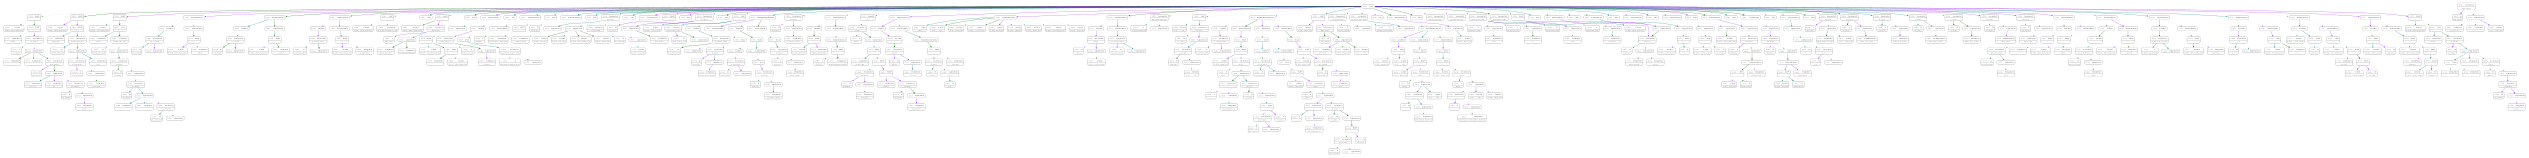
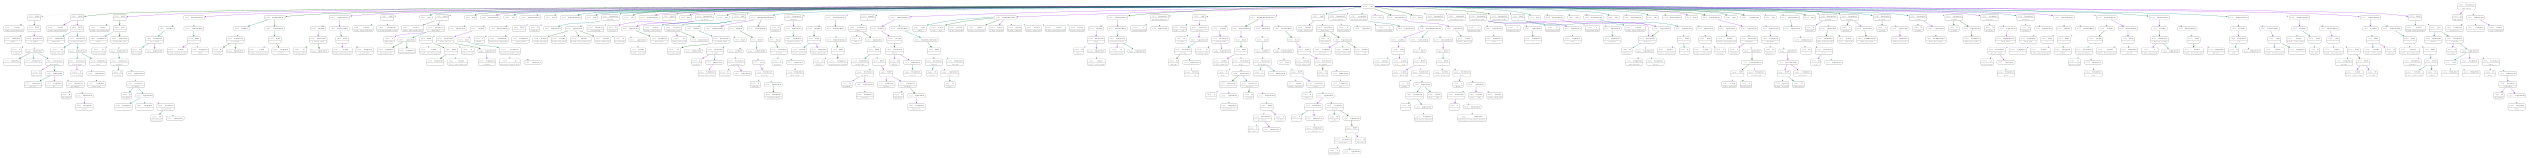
(1019, 7) -> (1019, 7)
